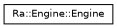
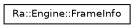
(58, 14) -> (67, 14)
